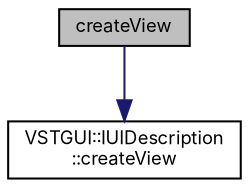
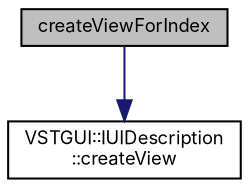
(124, 28) -> (124, 28)
